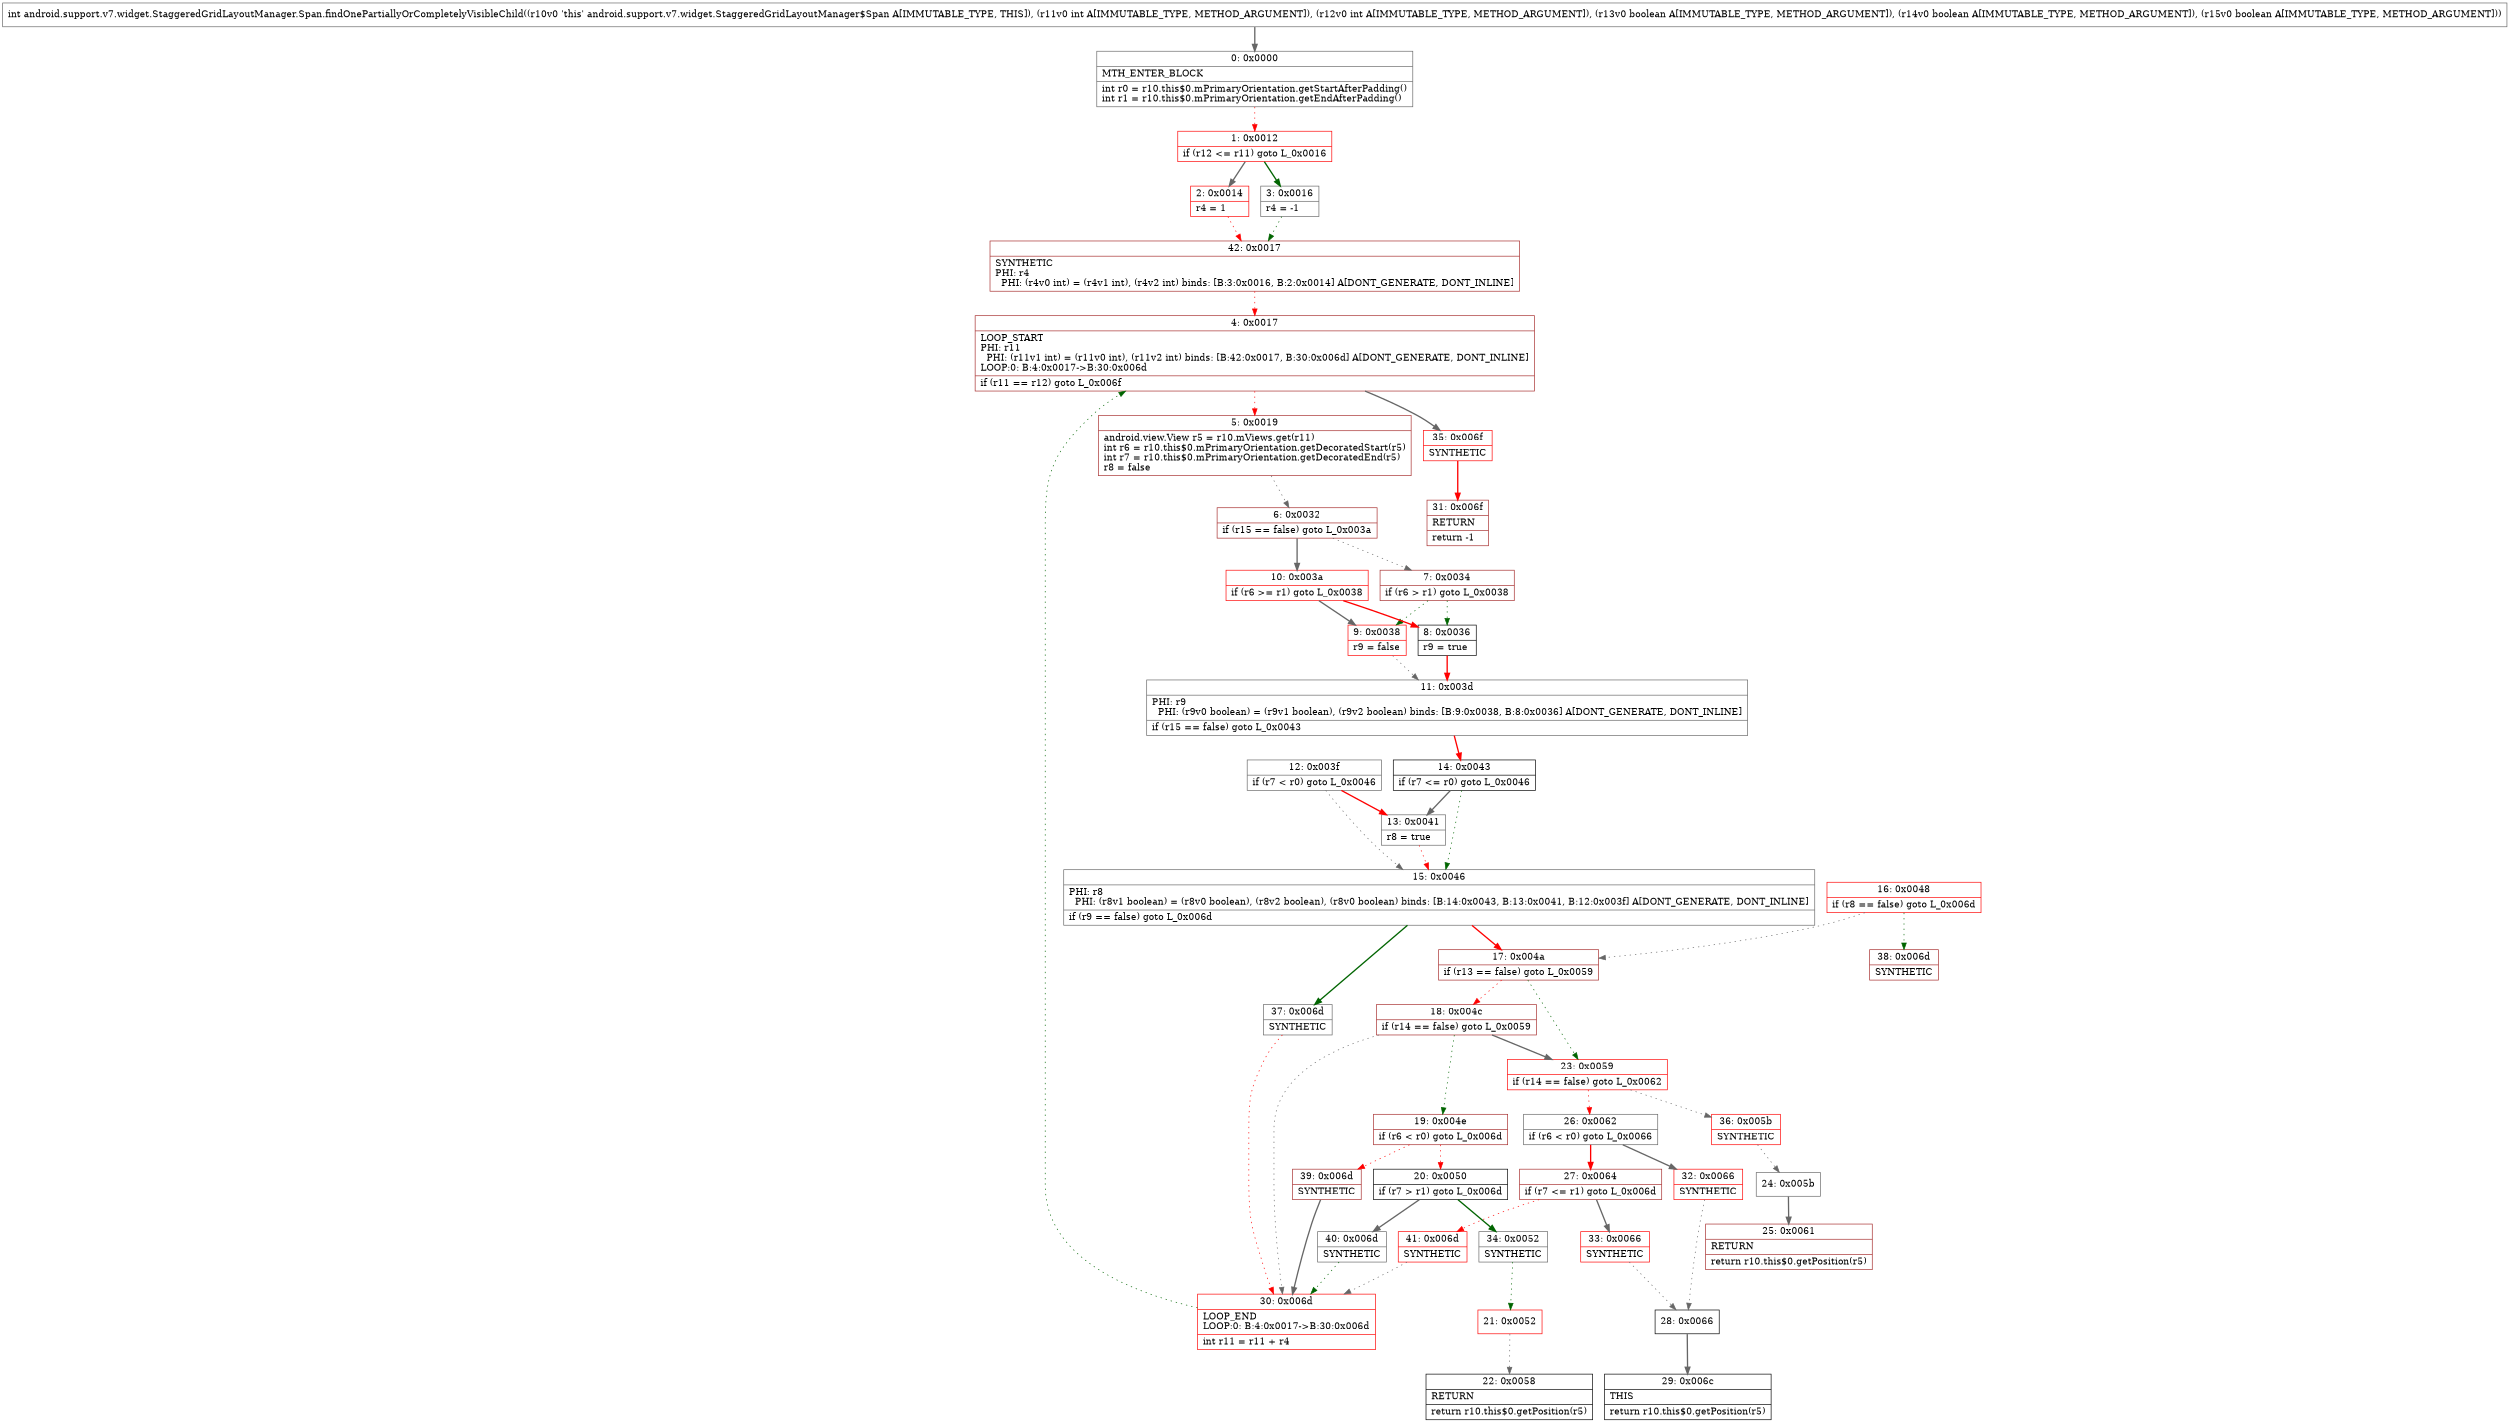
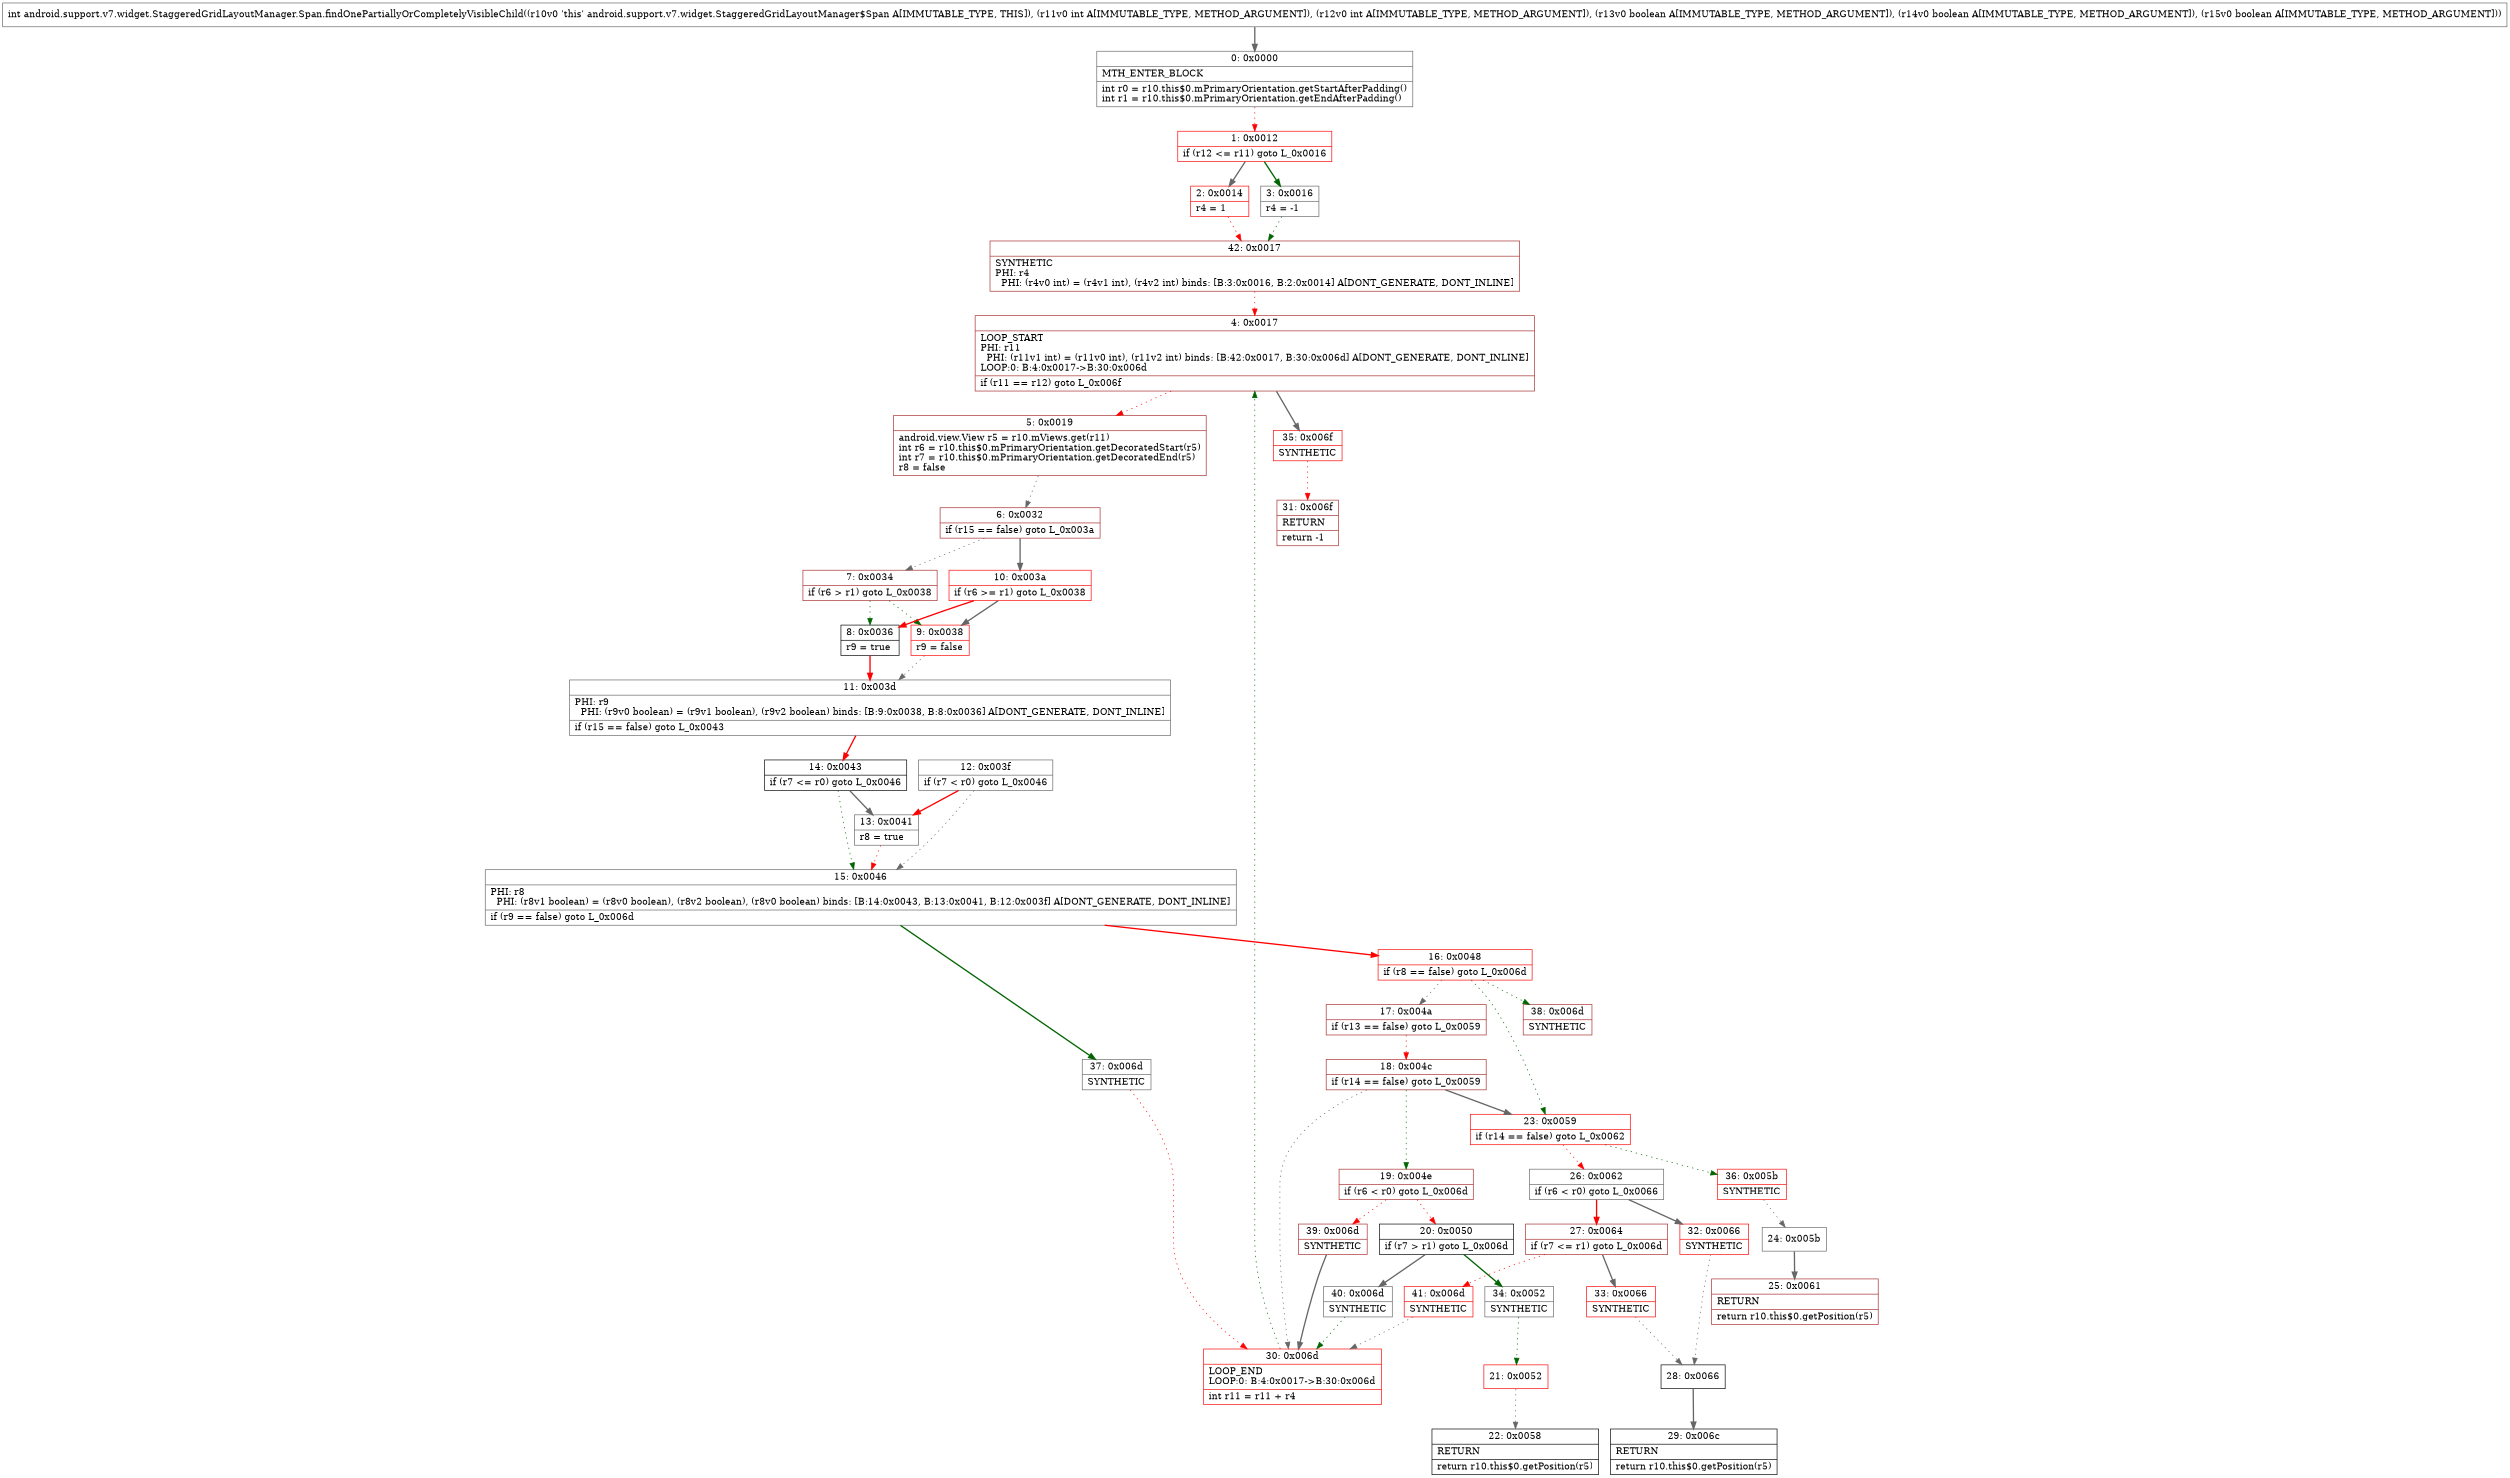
(1458, 477) -> (1308, 477)
(1484, 935) -> (1238, 940)
(1551, 1017) -> (1513, 1040)
(1668, 1102) -> (1658, 1159)
(1622, 1397) -> (1637, 1451)
